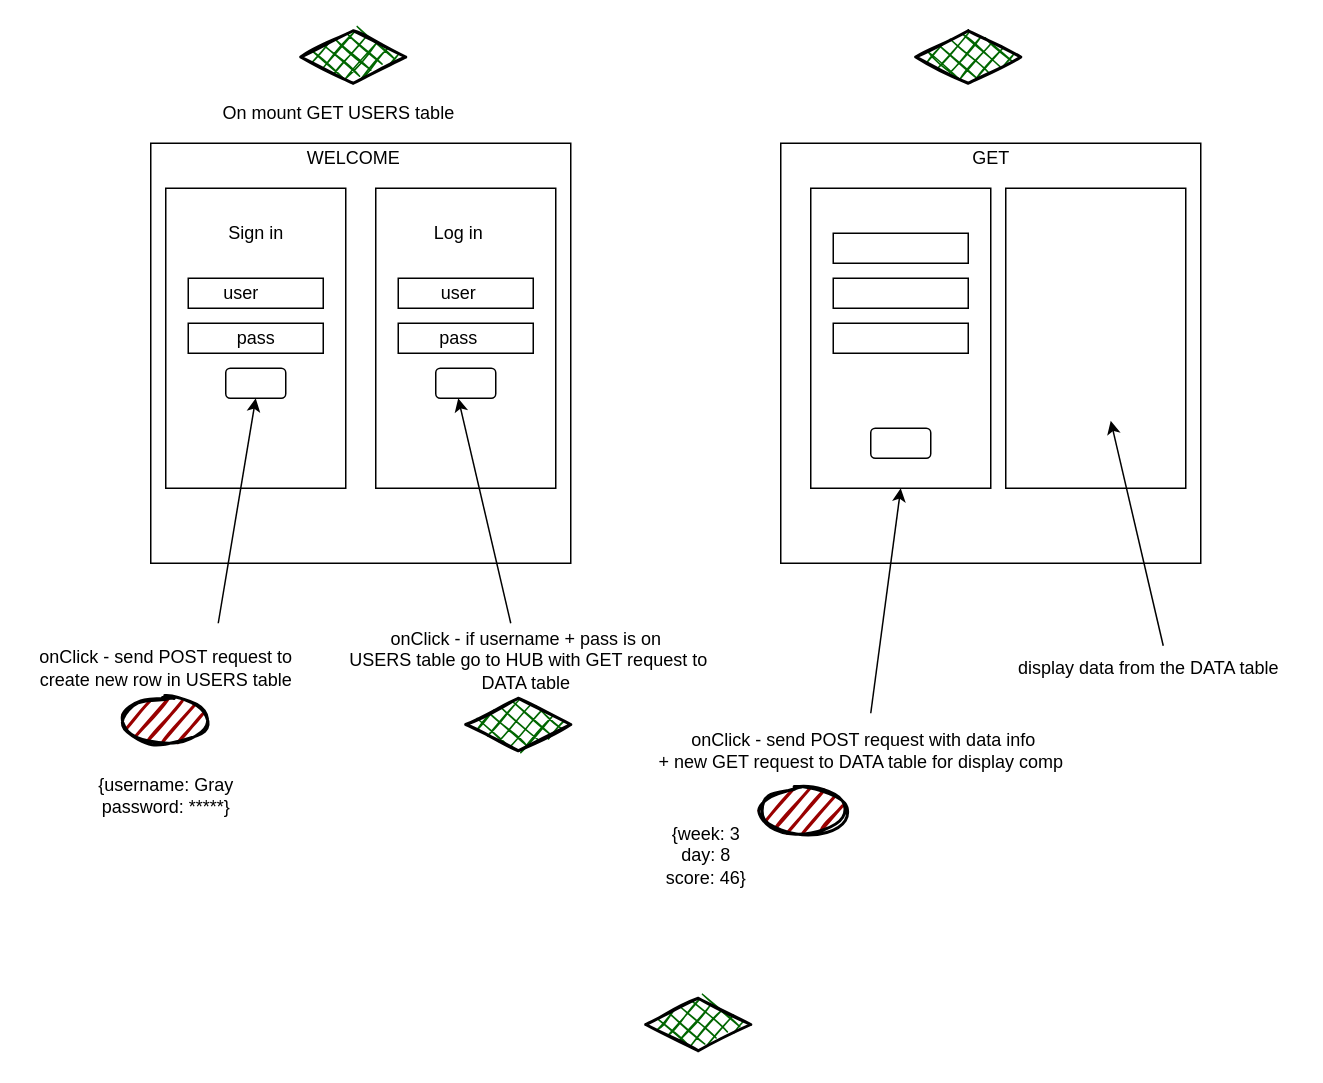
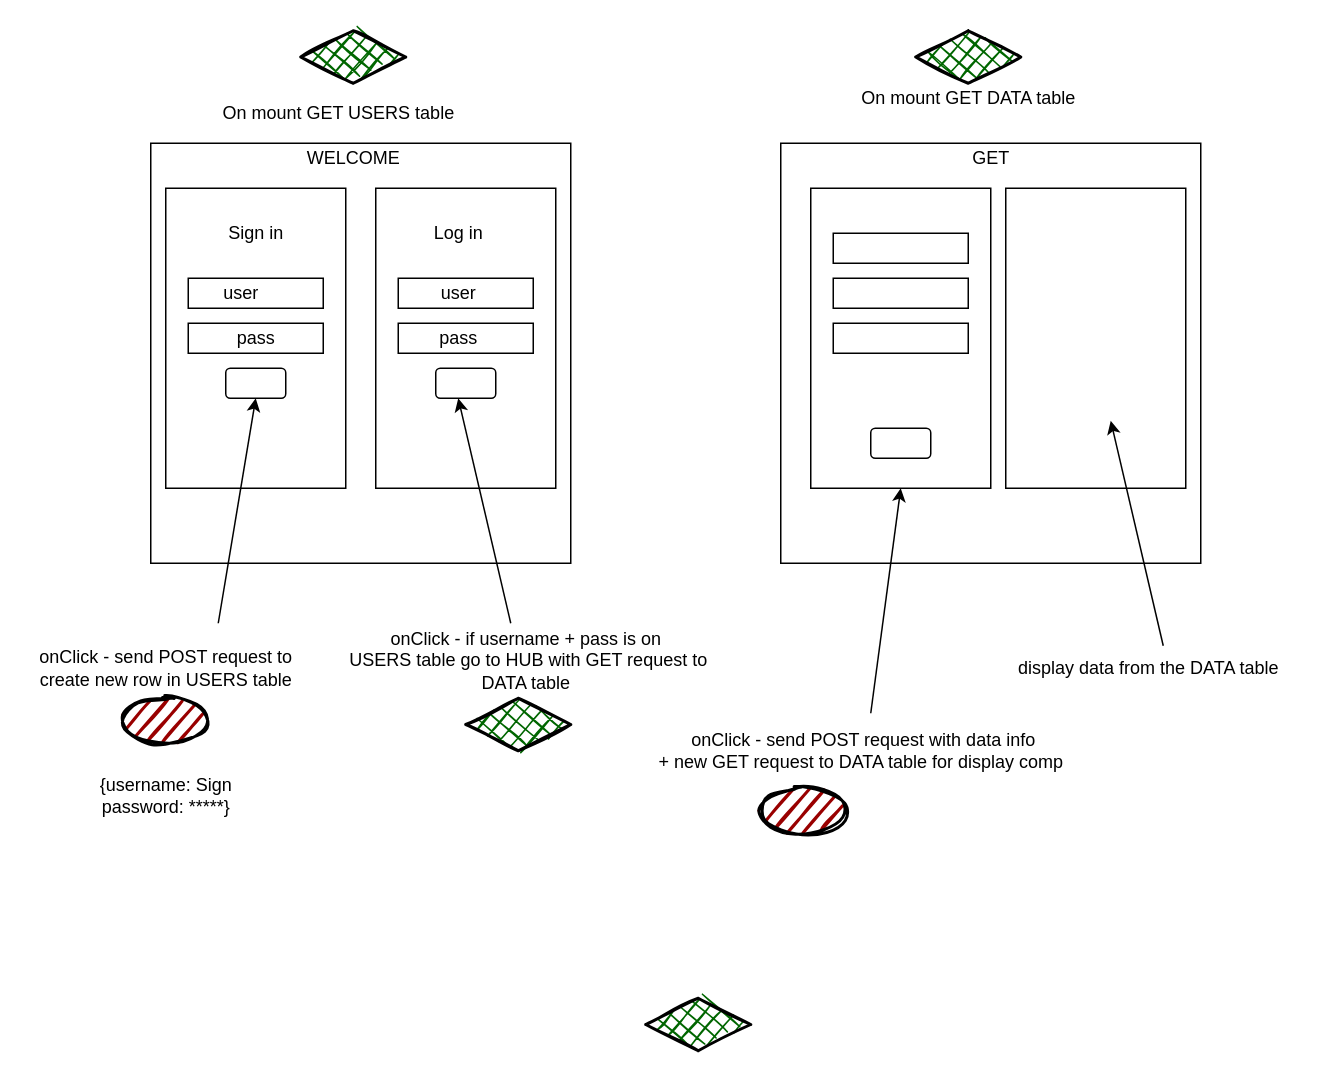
none -> (968, 98)
(167, 796) -> (167, 796)
(706, 856) -> none
